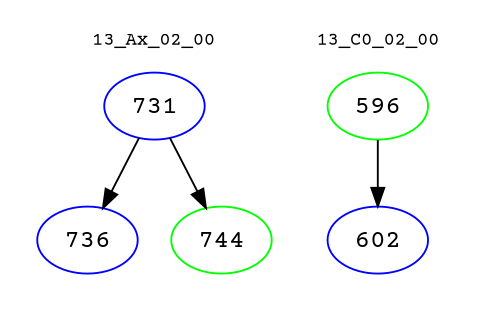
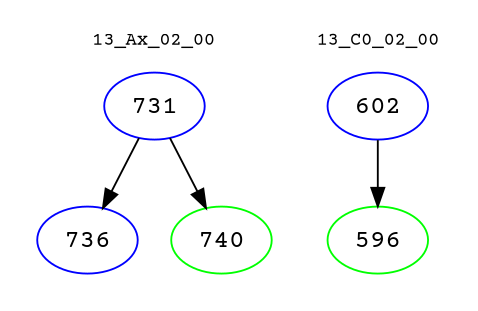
(378, 164) -> (378, 164)
(221, 240) -> (221, 240)
